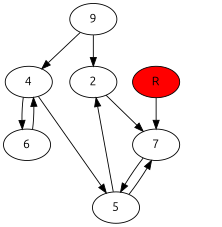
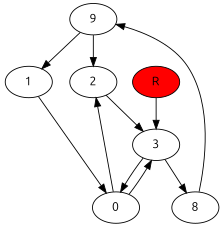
(29, 82) -> (29, 82)
(27, 145) -> none
(156, 145) -> (156, 145)
(116, 208) -> (116, 208)
none -> (195, 208)
